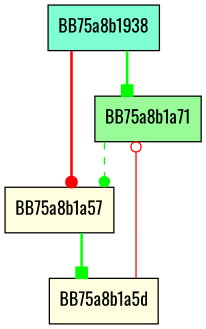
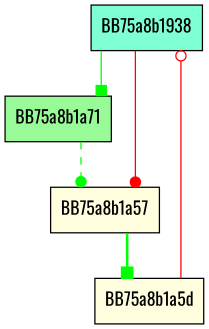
(127, 67) -> (101, 67)
(71, 114) -> (135, 114)
(136, 215) -> (181, 170)
